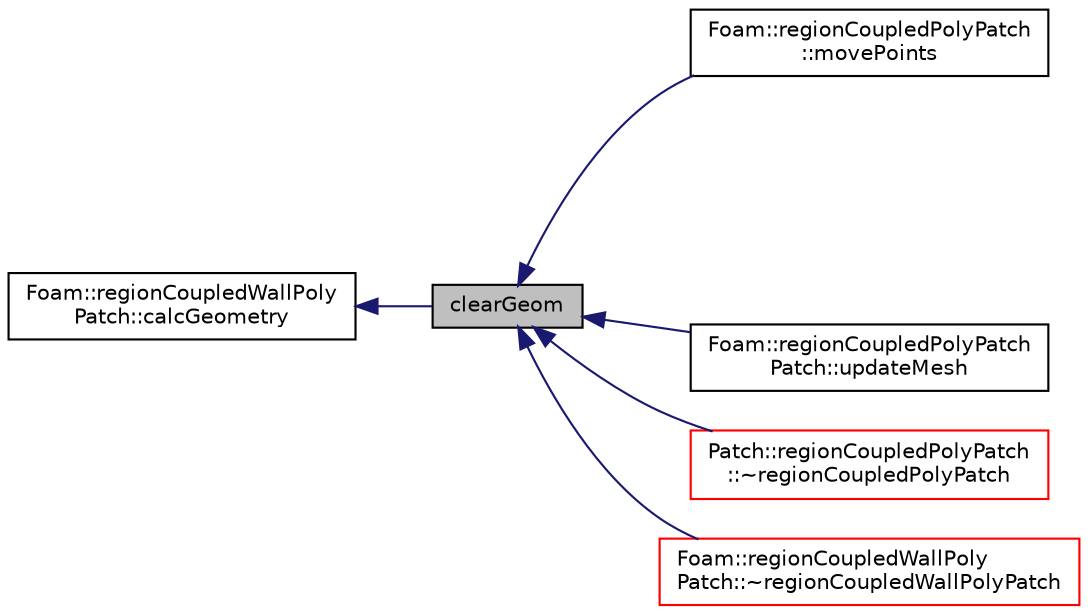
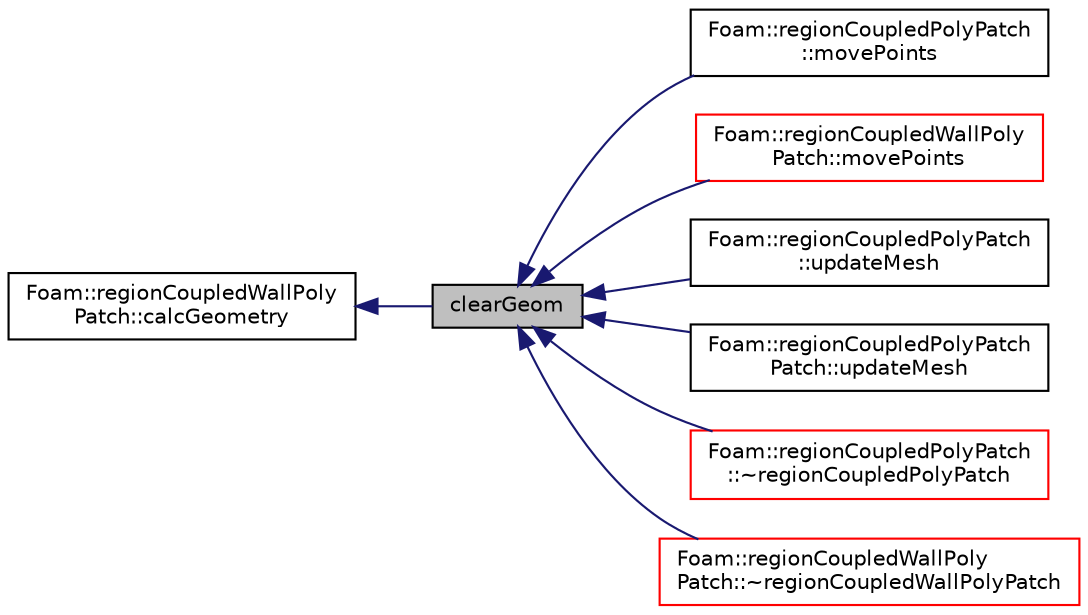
none -> (870, 148)
none -> (870, 253)
(870, 465) -> (870, 465)
